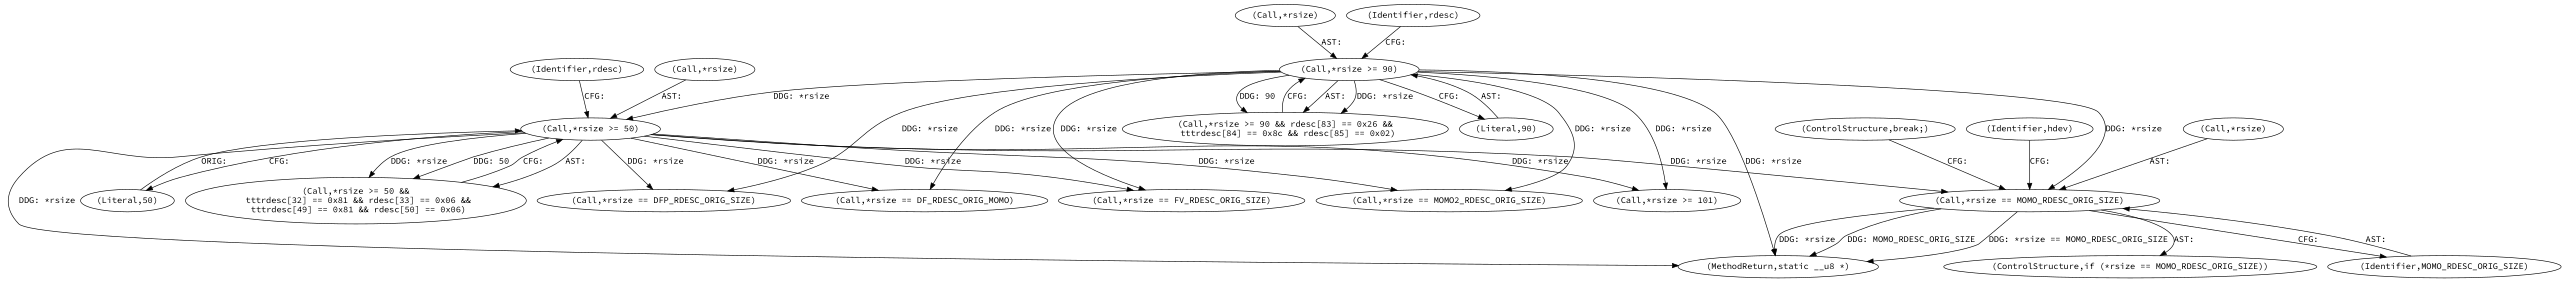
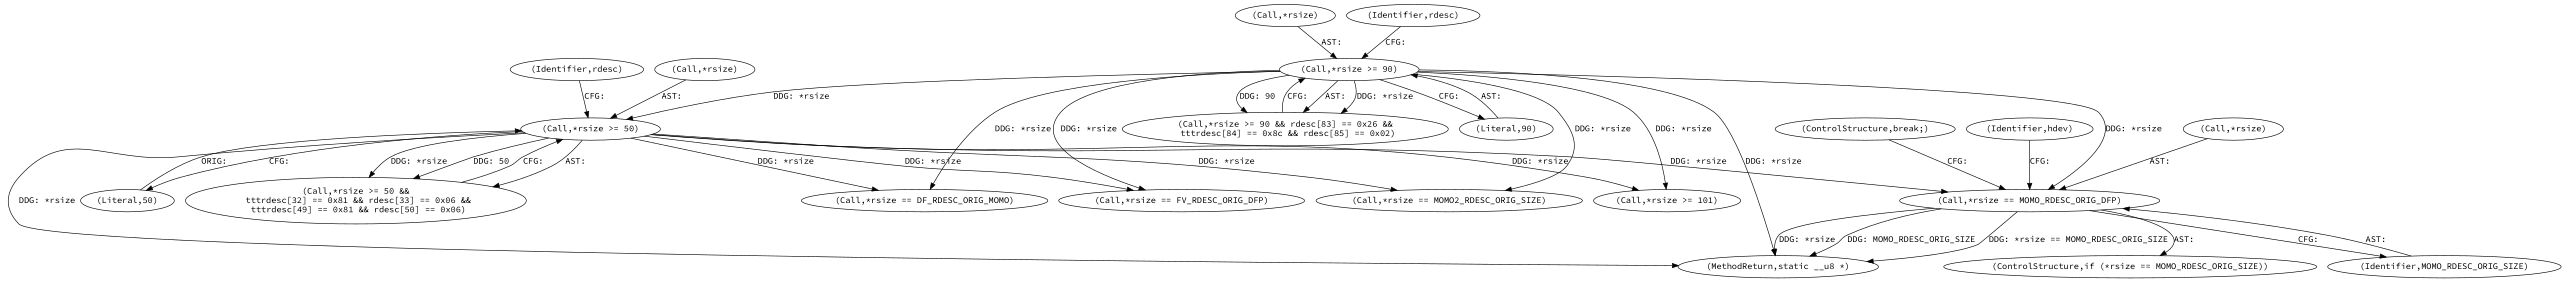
(664, 201) -> none
(1182, 201) -> (1182, 201)
(2030, 201) -> (2030, 201)
